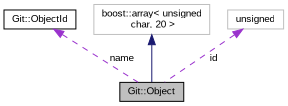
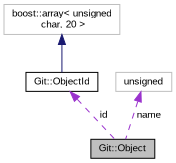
(121, 58) -> (102, 115)
(212, 58) -> (148, 115)
(152, 63) -> (62, 58)
